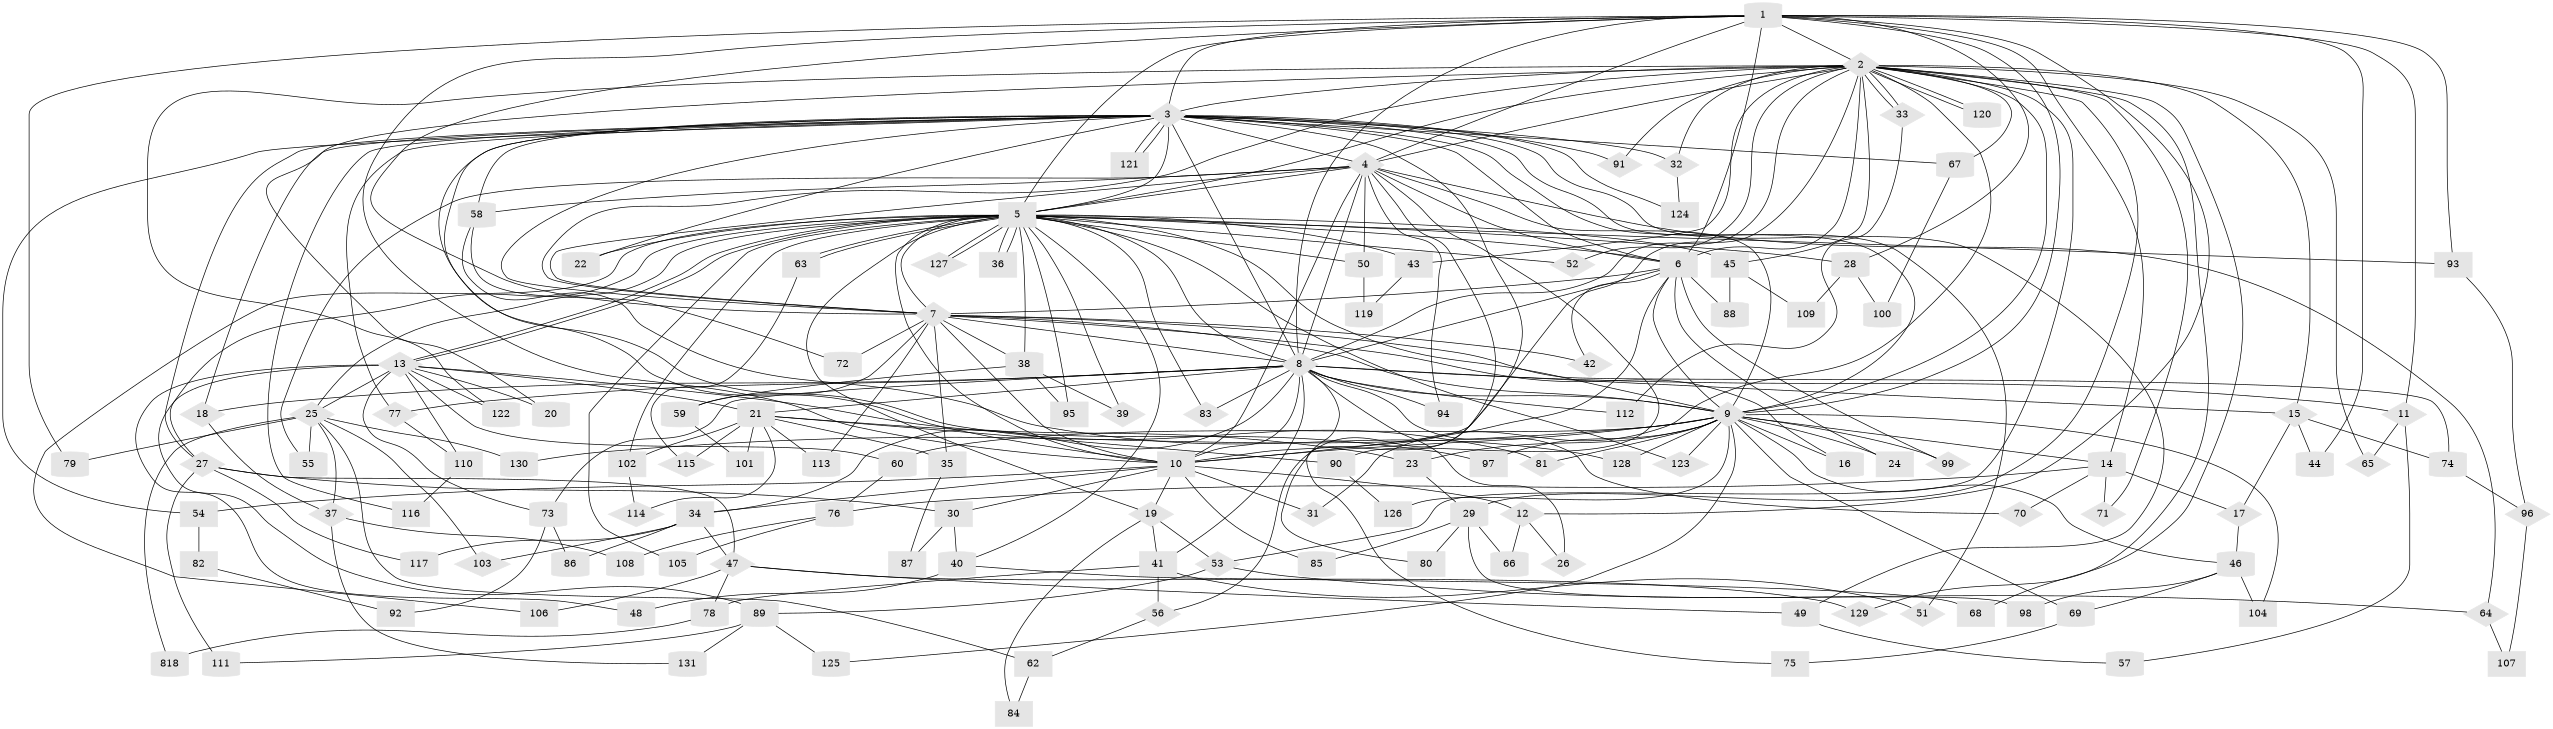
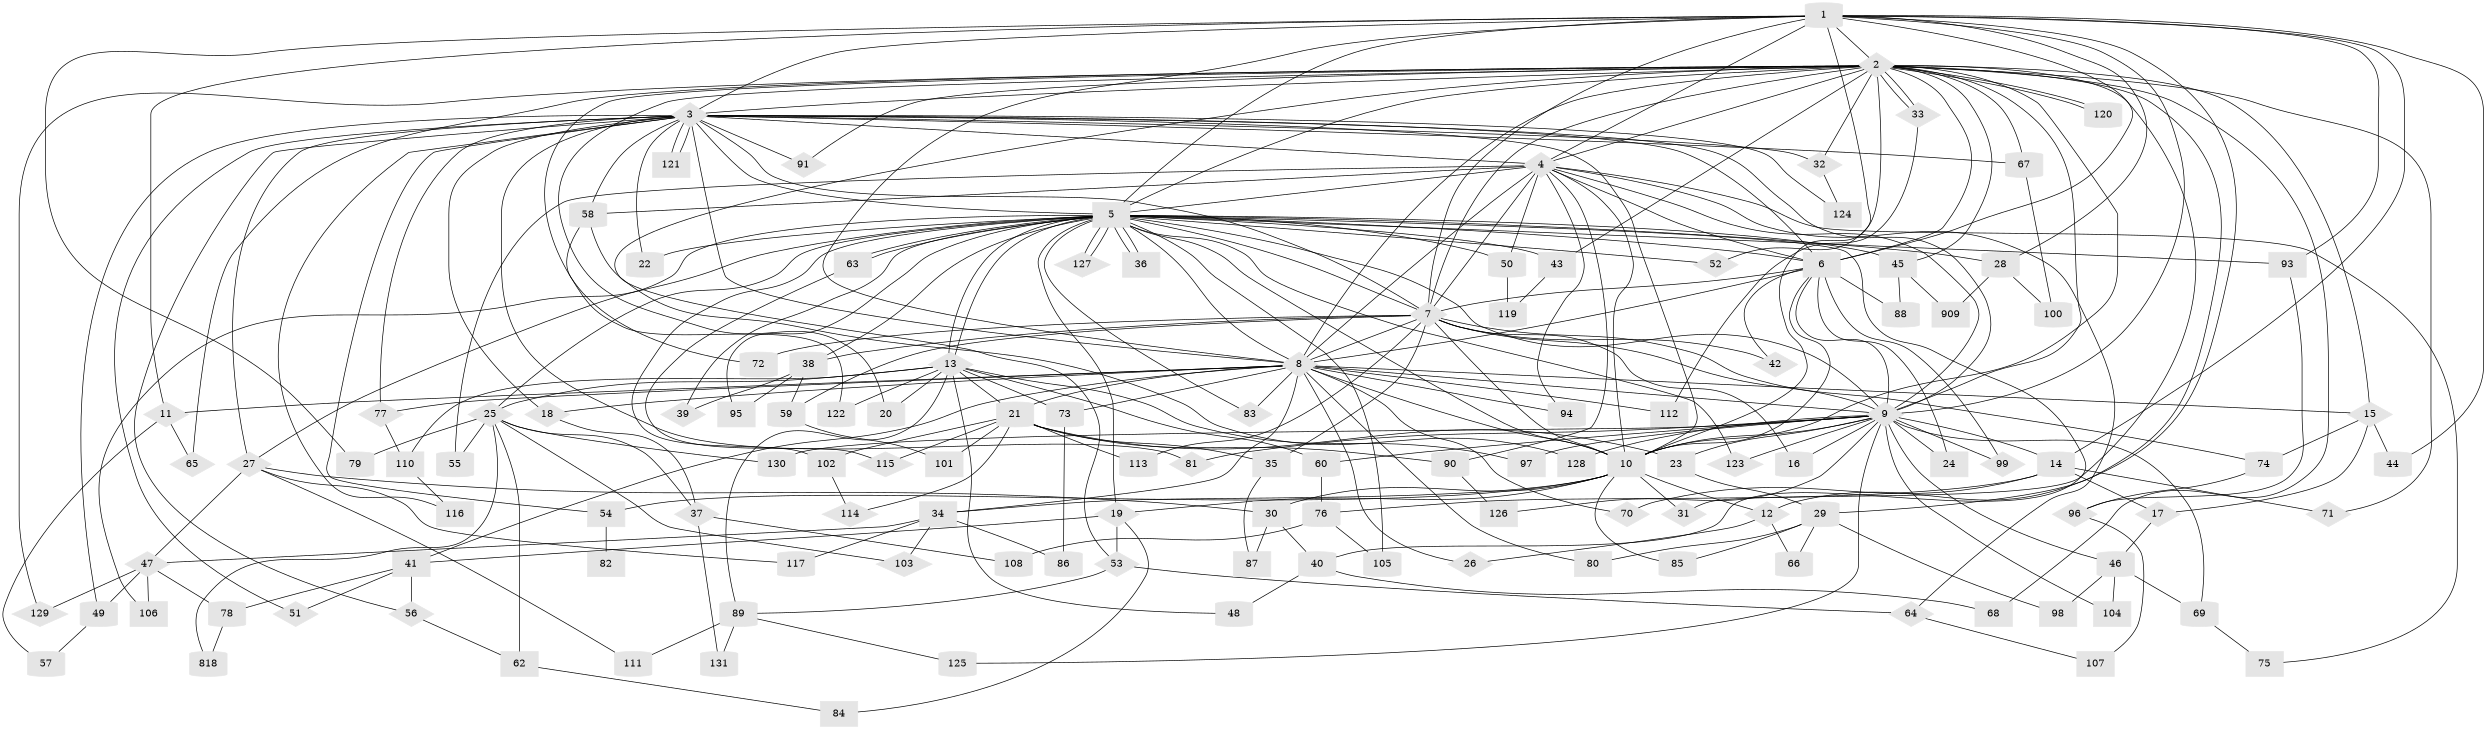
(1806, 315) -> (1951, 315)
(396, 614) -> none
